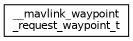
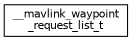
(66, 21) -> (66, 21)
